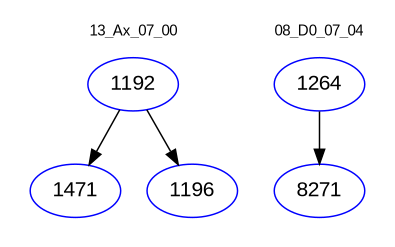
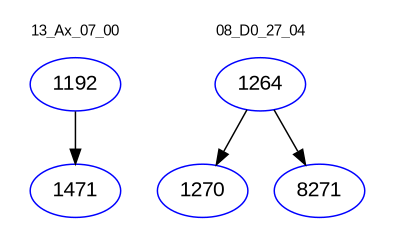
(320, 32) -> (261, 32)
(192, 191) -> none
none -> (203, 191)
